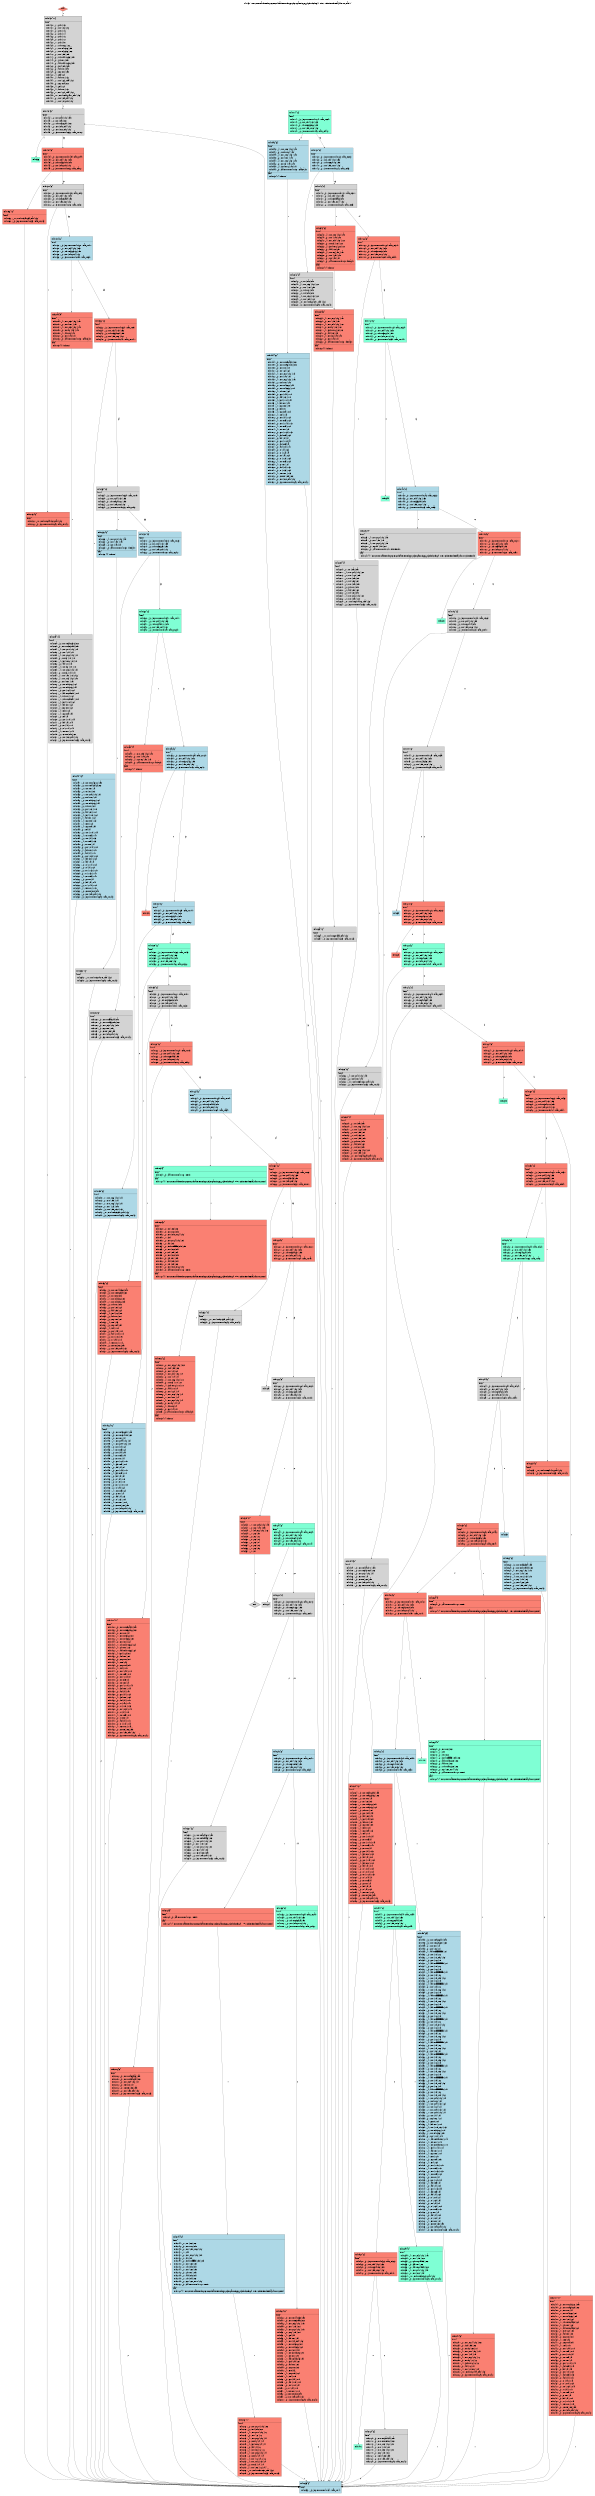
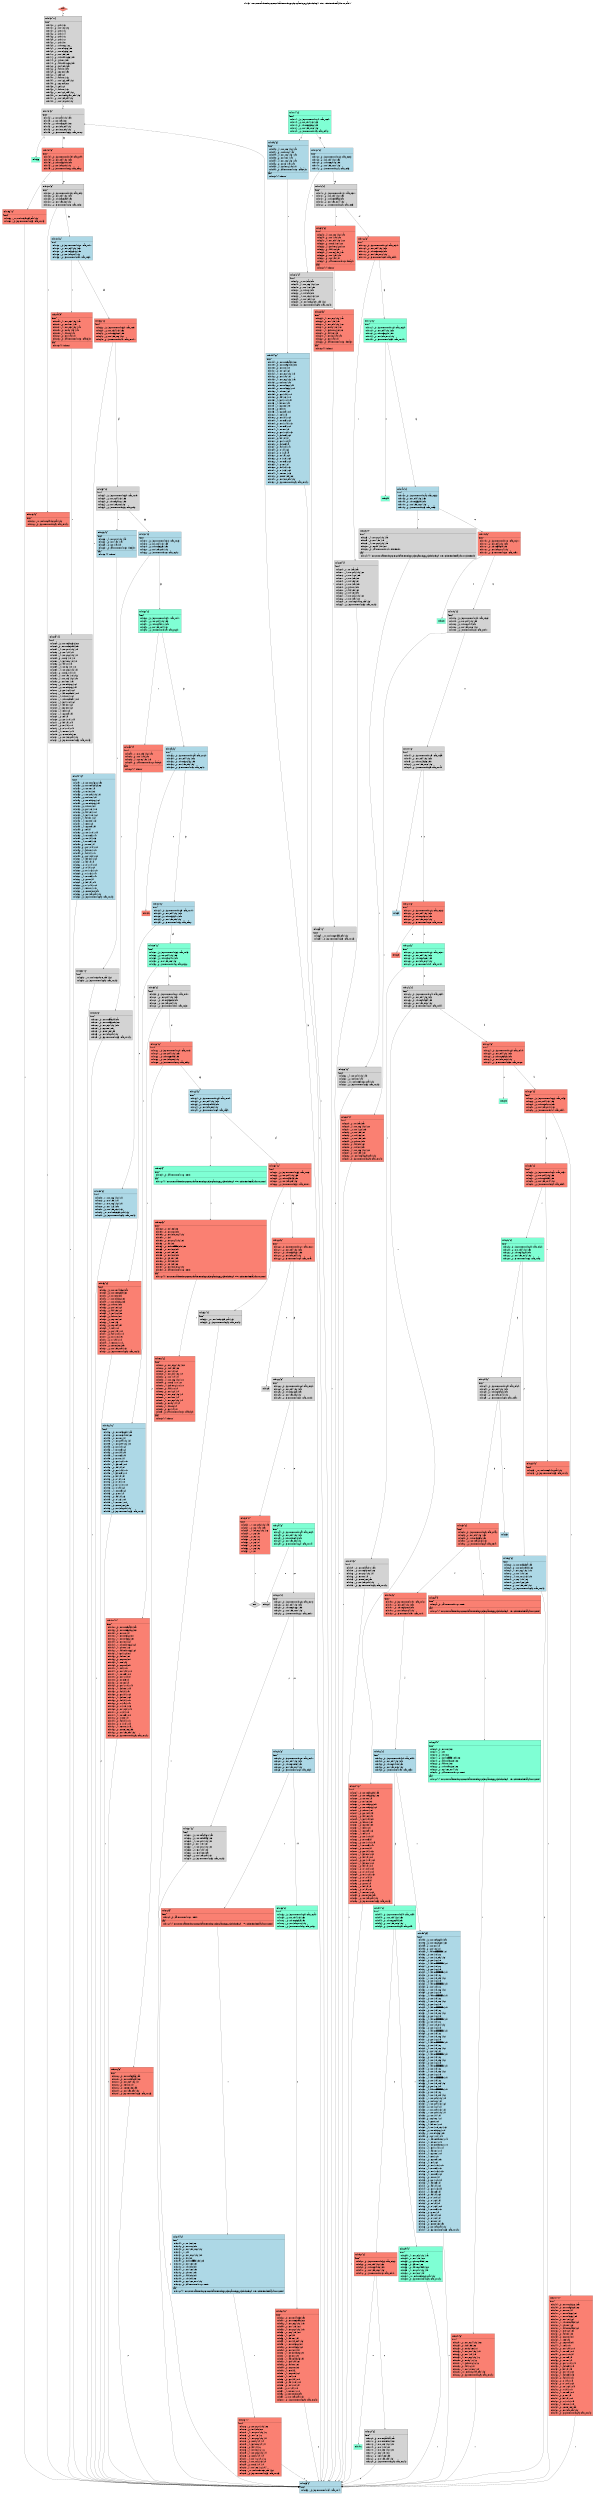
(422, 1761) -> none
